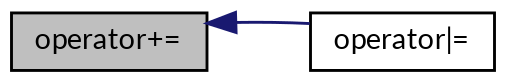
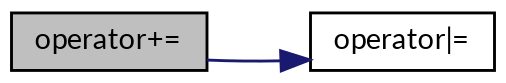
(273, 22) -> (244, 61)
